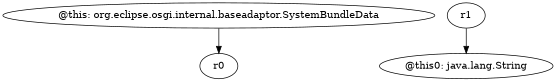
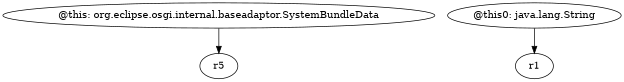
(466, 37) -> (534, 37)
(219, 66) -> (219, 66)
